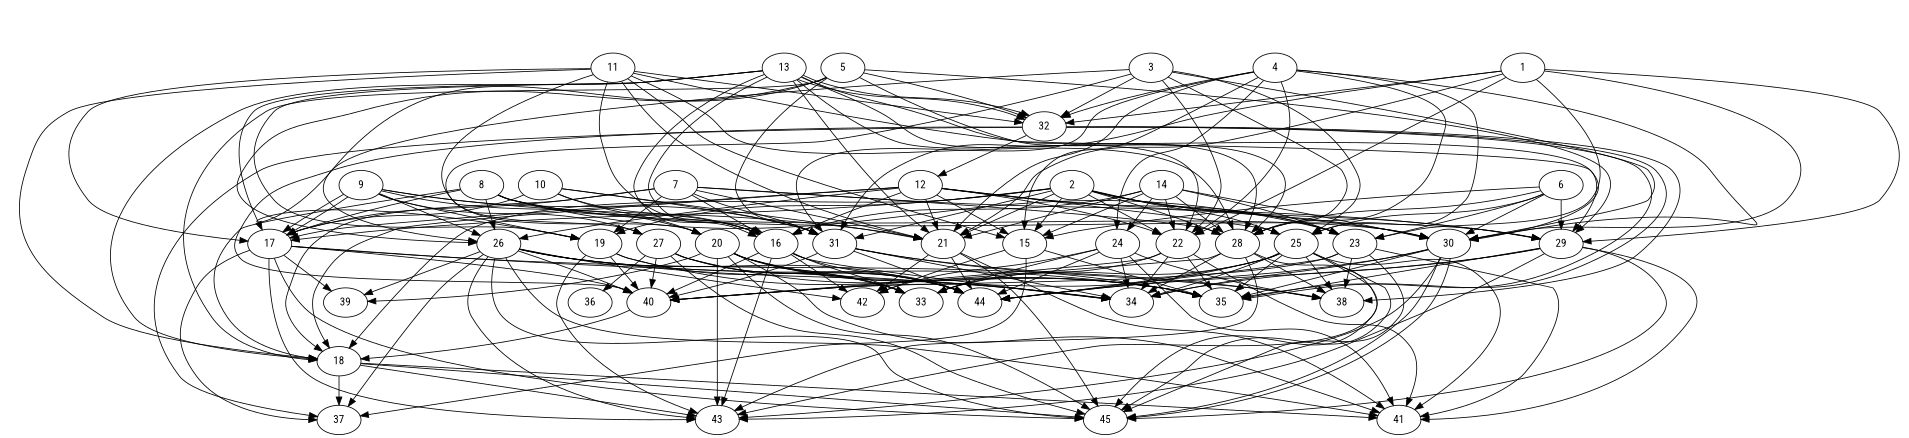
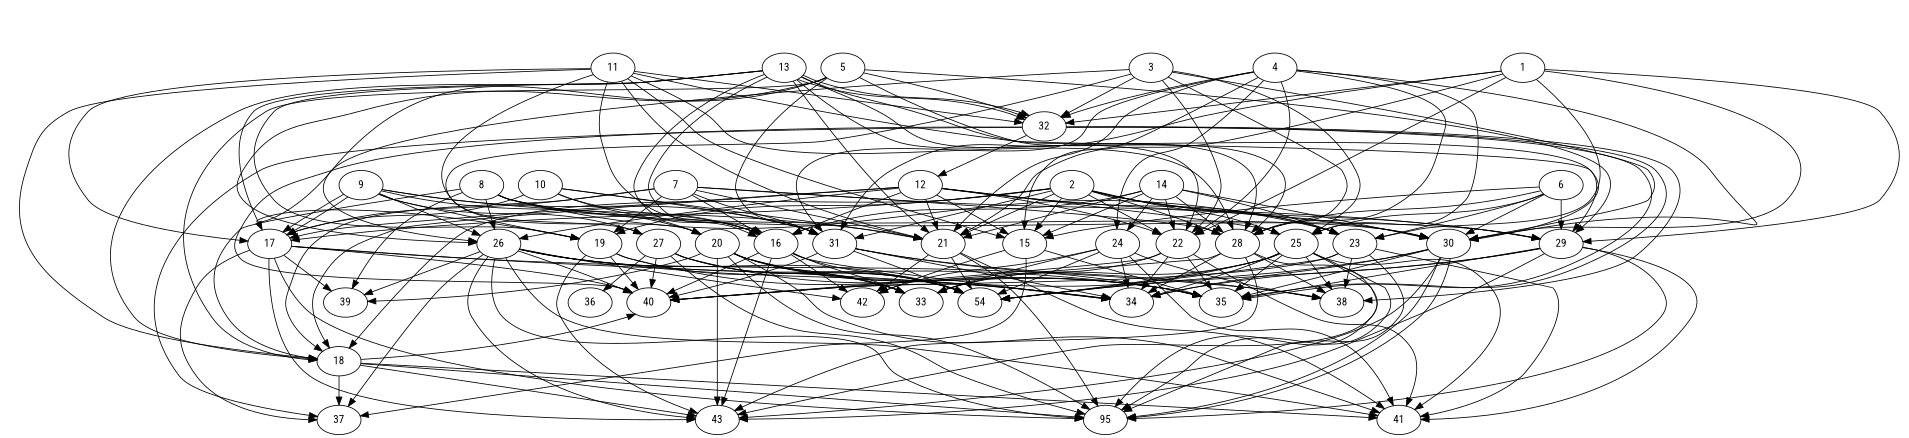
(386, 206) -> (382, 243)
(980, 303) -> (980, 303)
(501, 342) -> (502, 344)
(1105, 420) -> (1105, 420)
